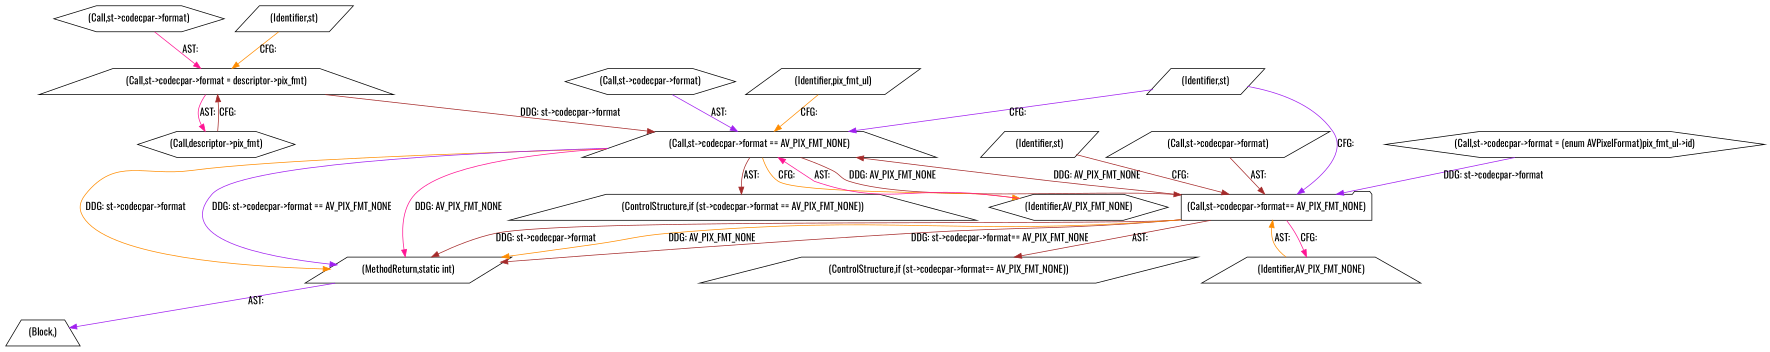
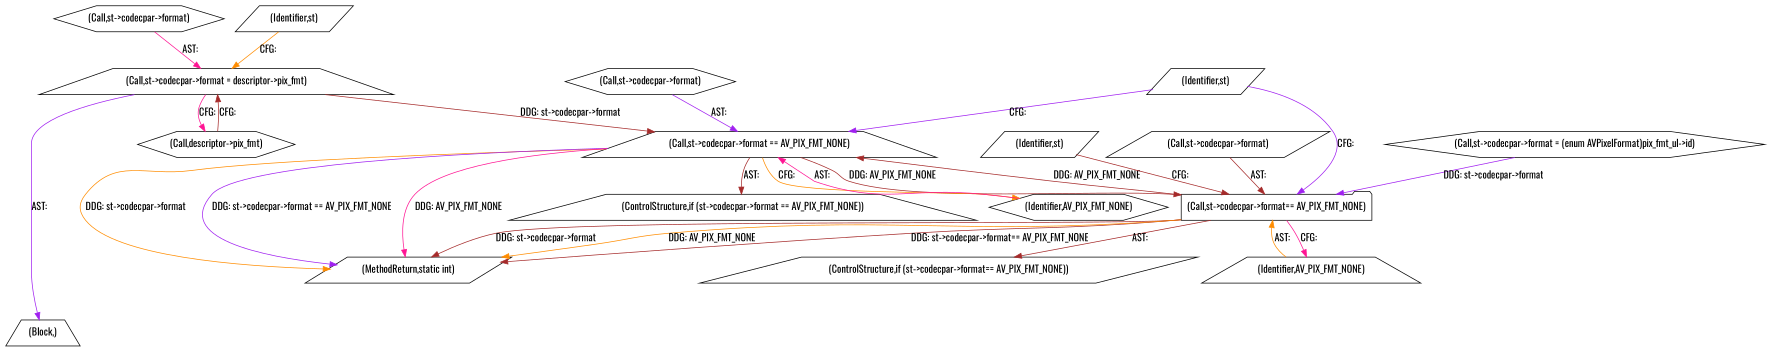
(833, 82) -> none
(209, 113) -> (209, 113)
(206, 305) -> (31, 169)
